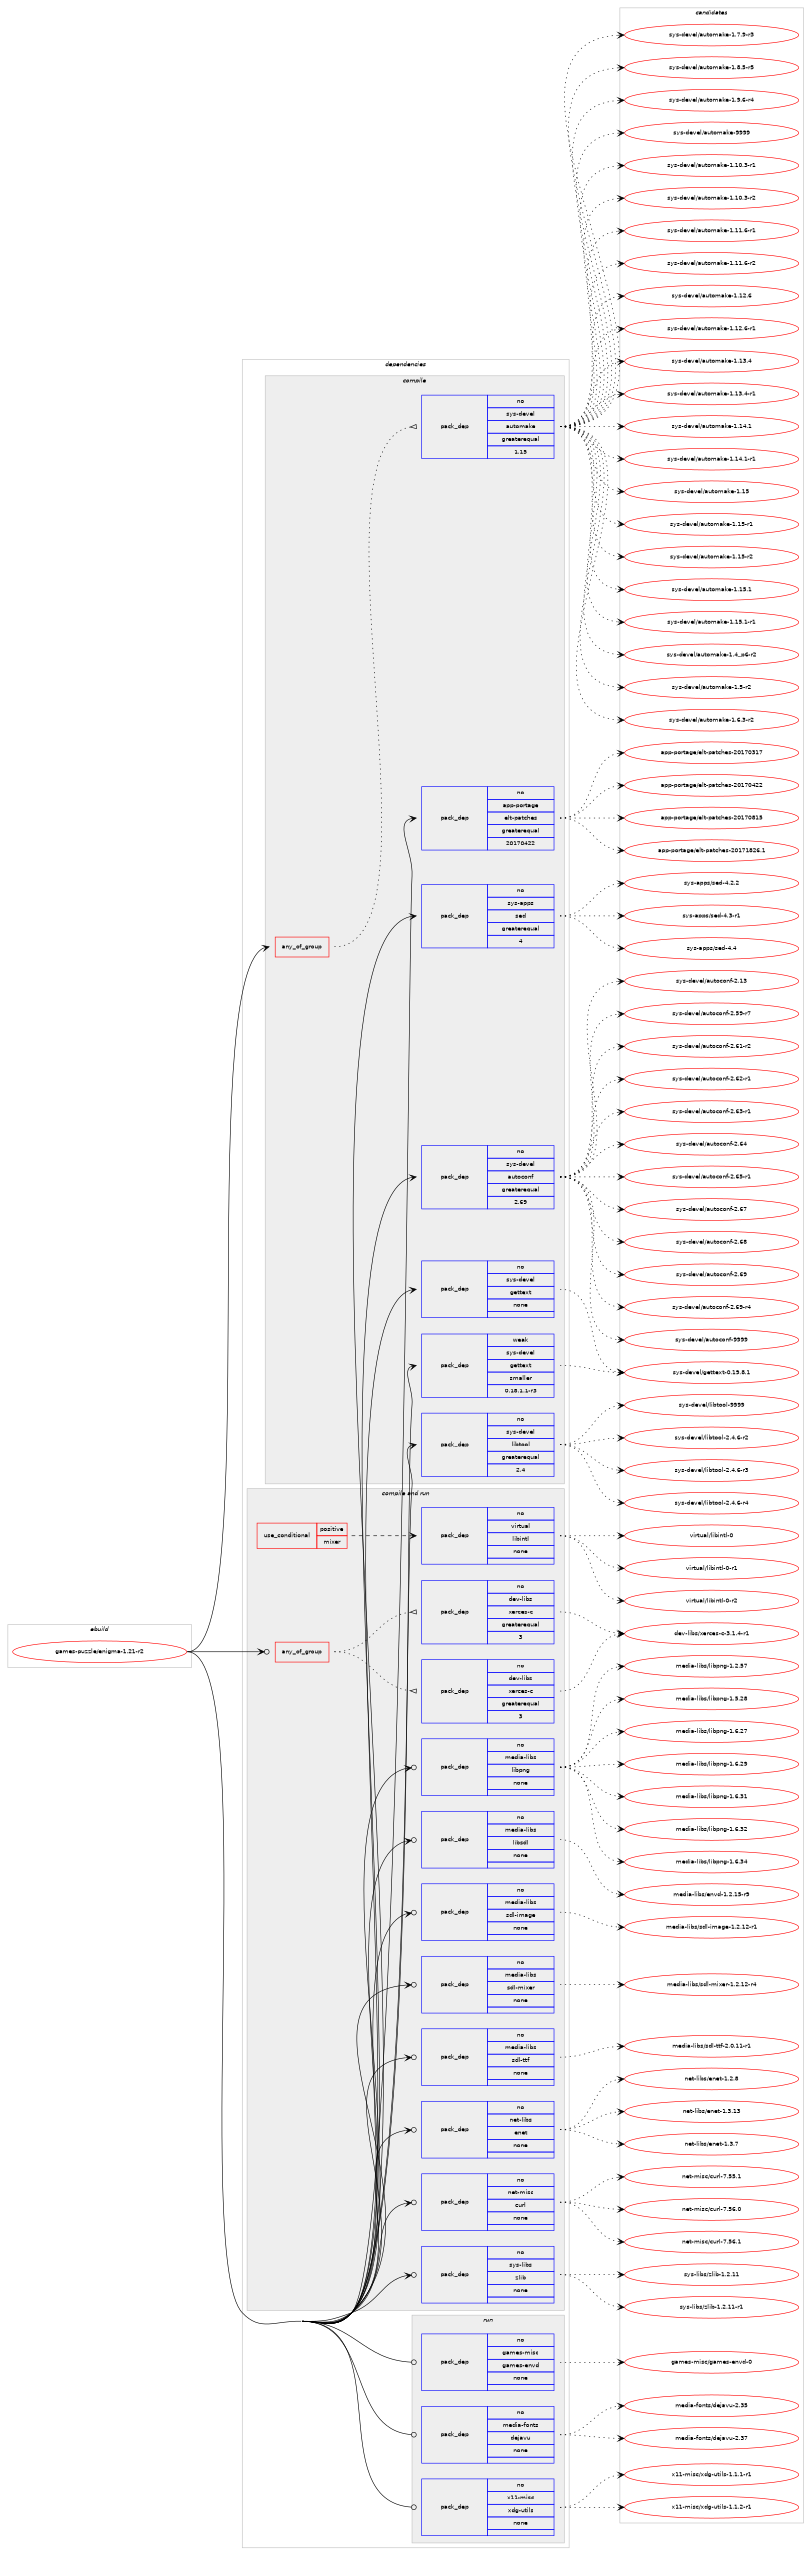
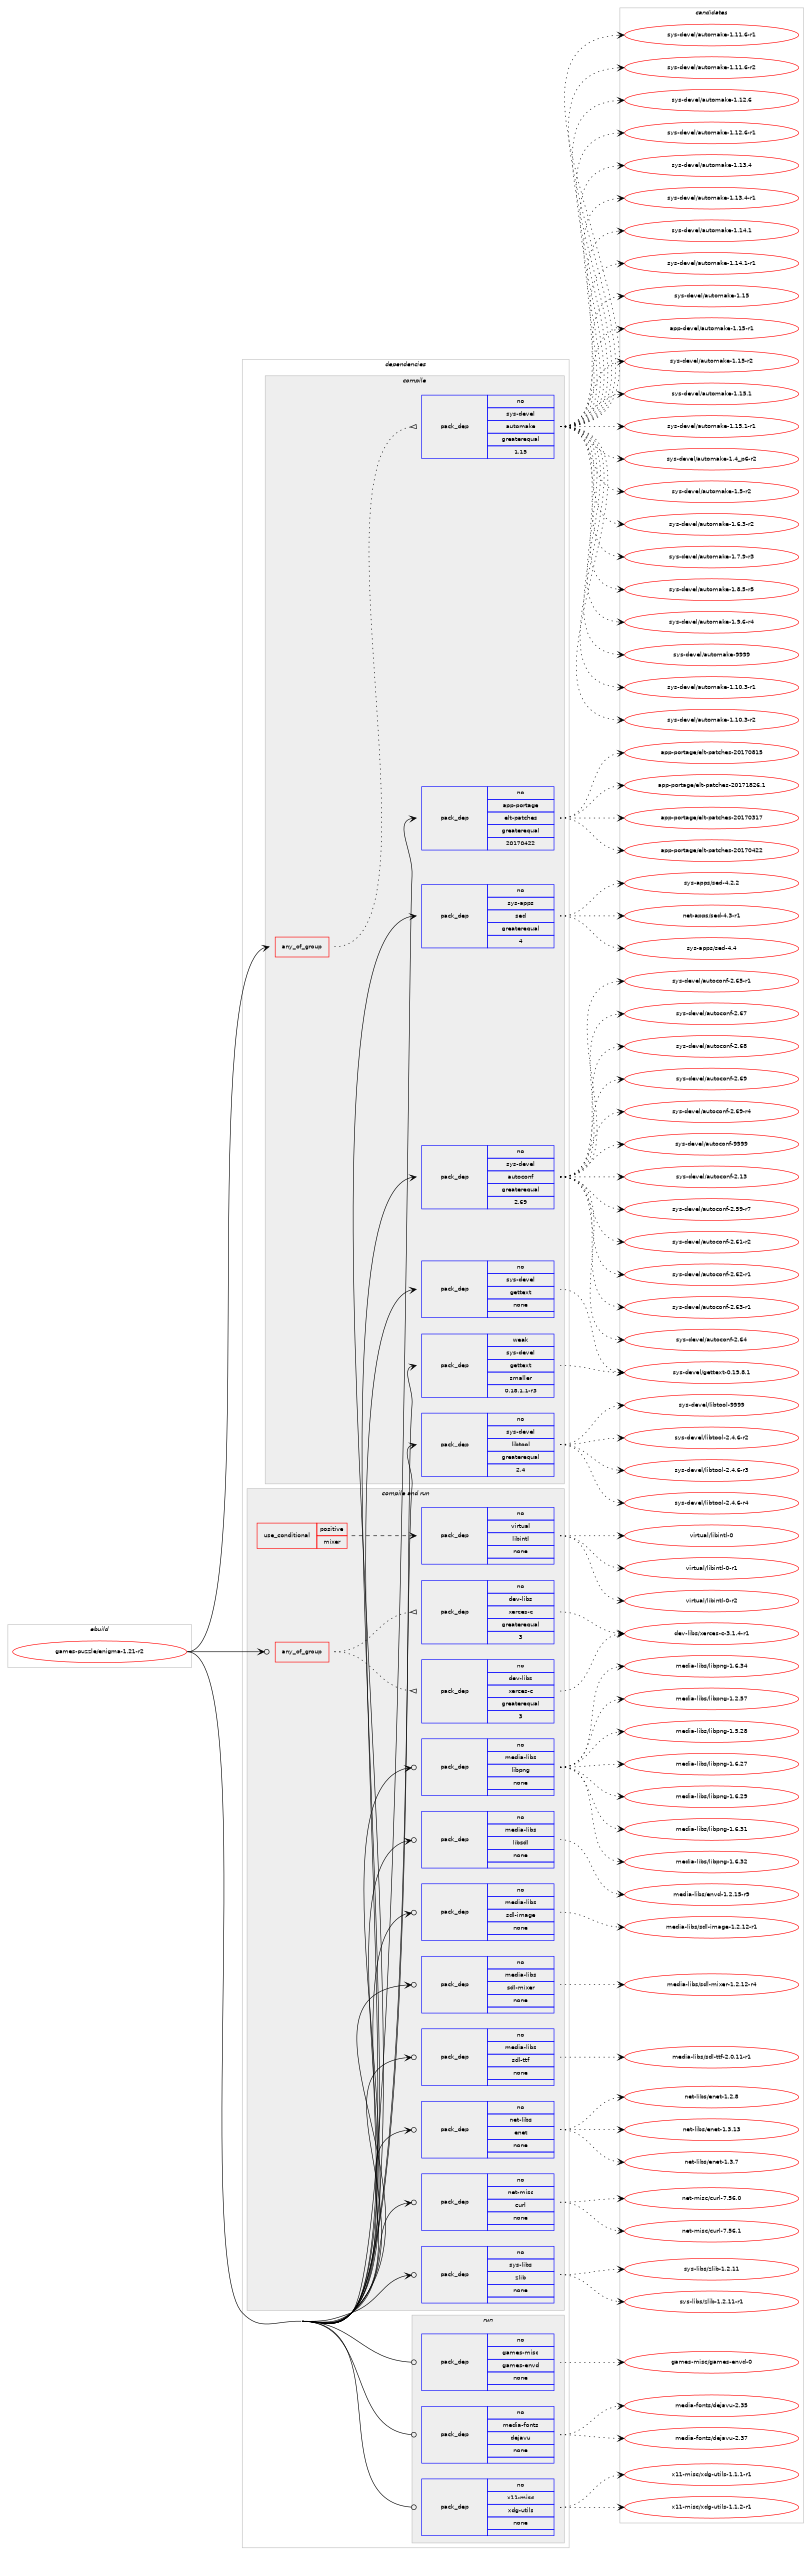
(712, 524) -> (712, 329)
(712, 916) -> (712, 916)
(712, 2177) -> none
